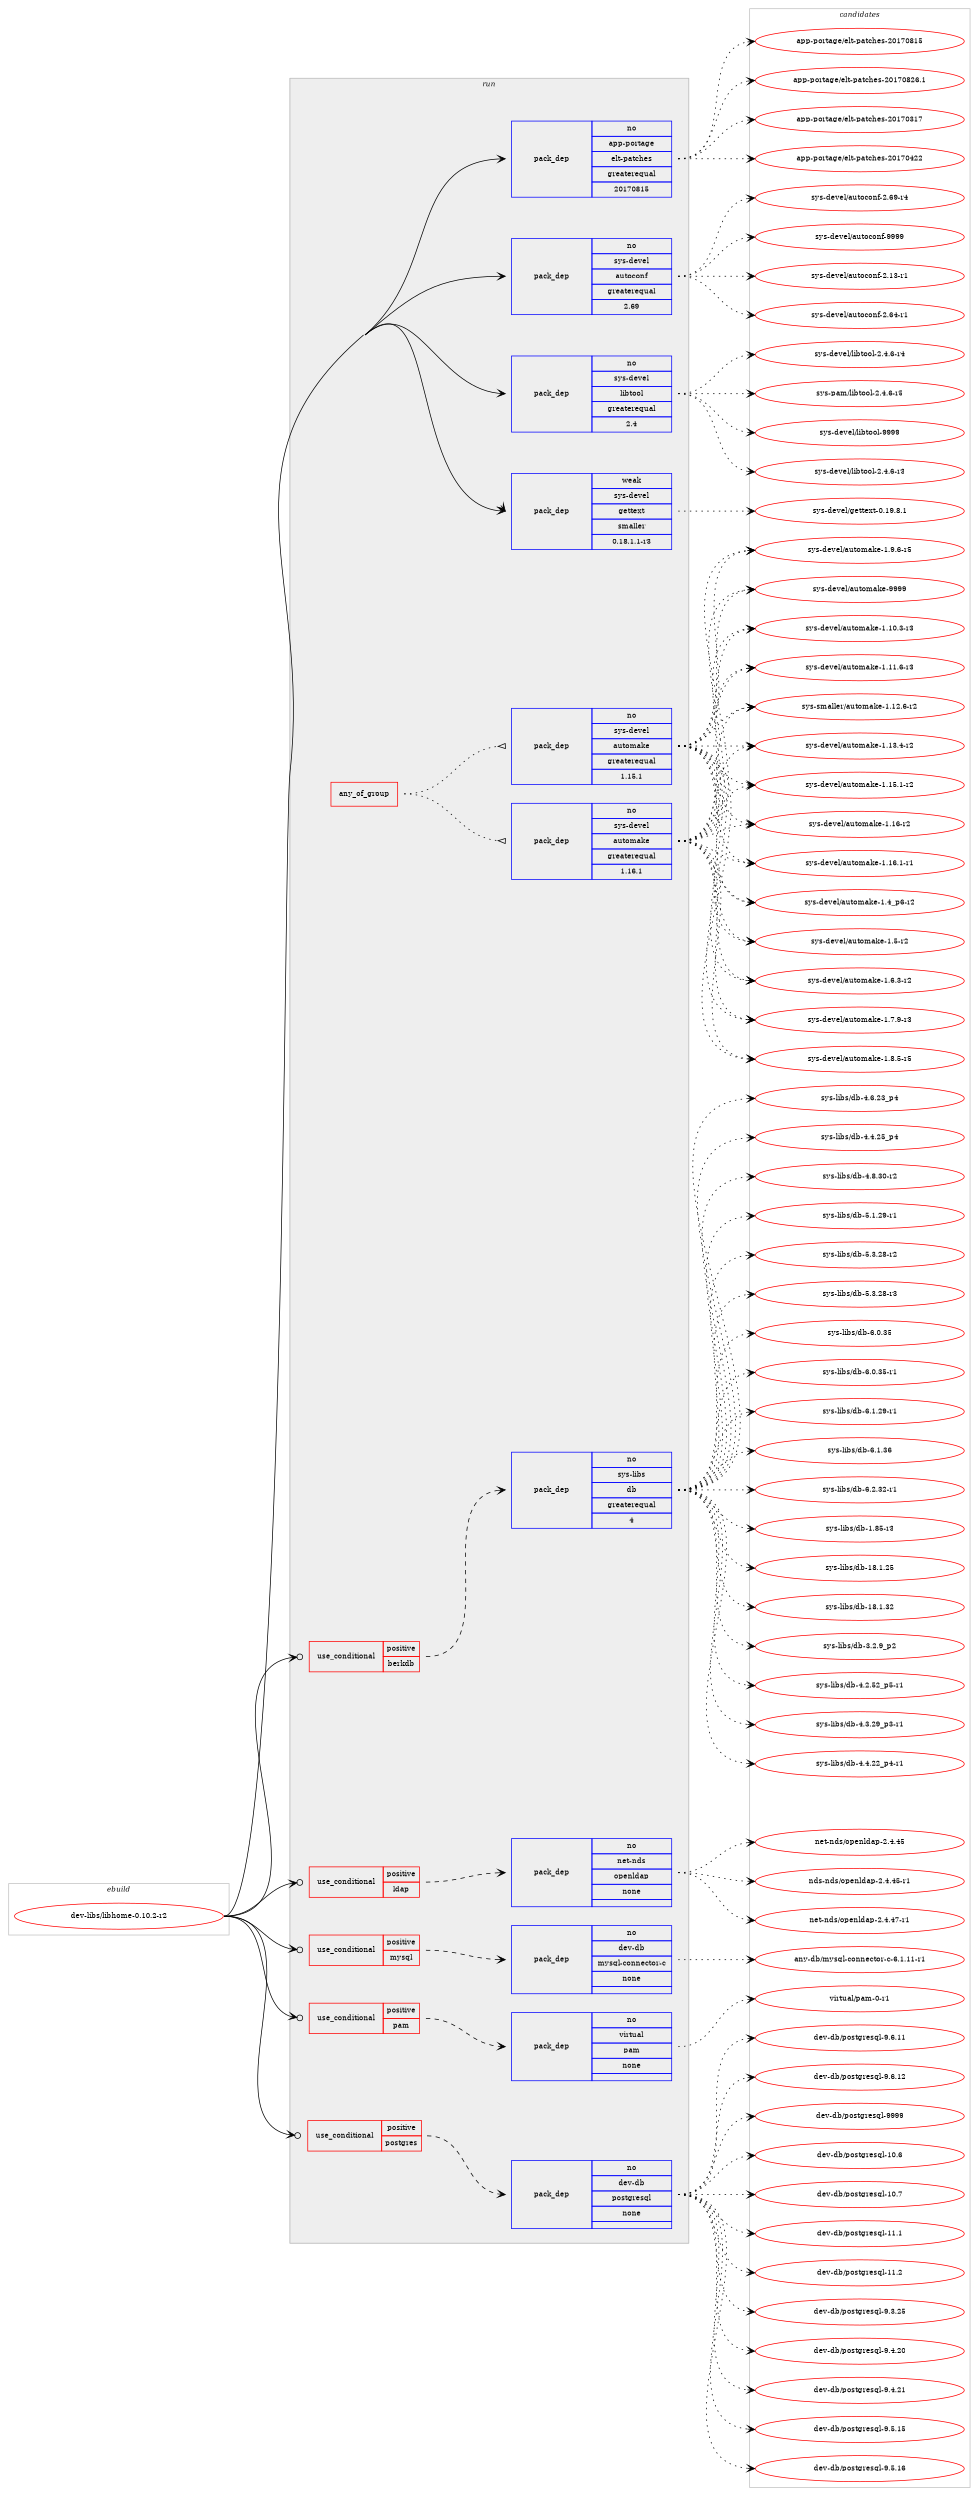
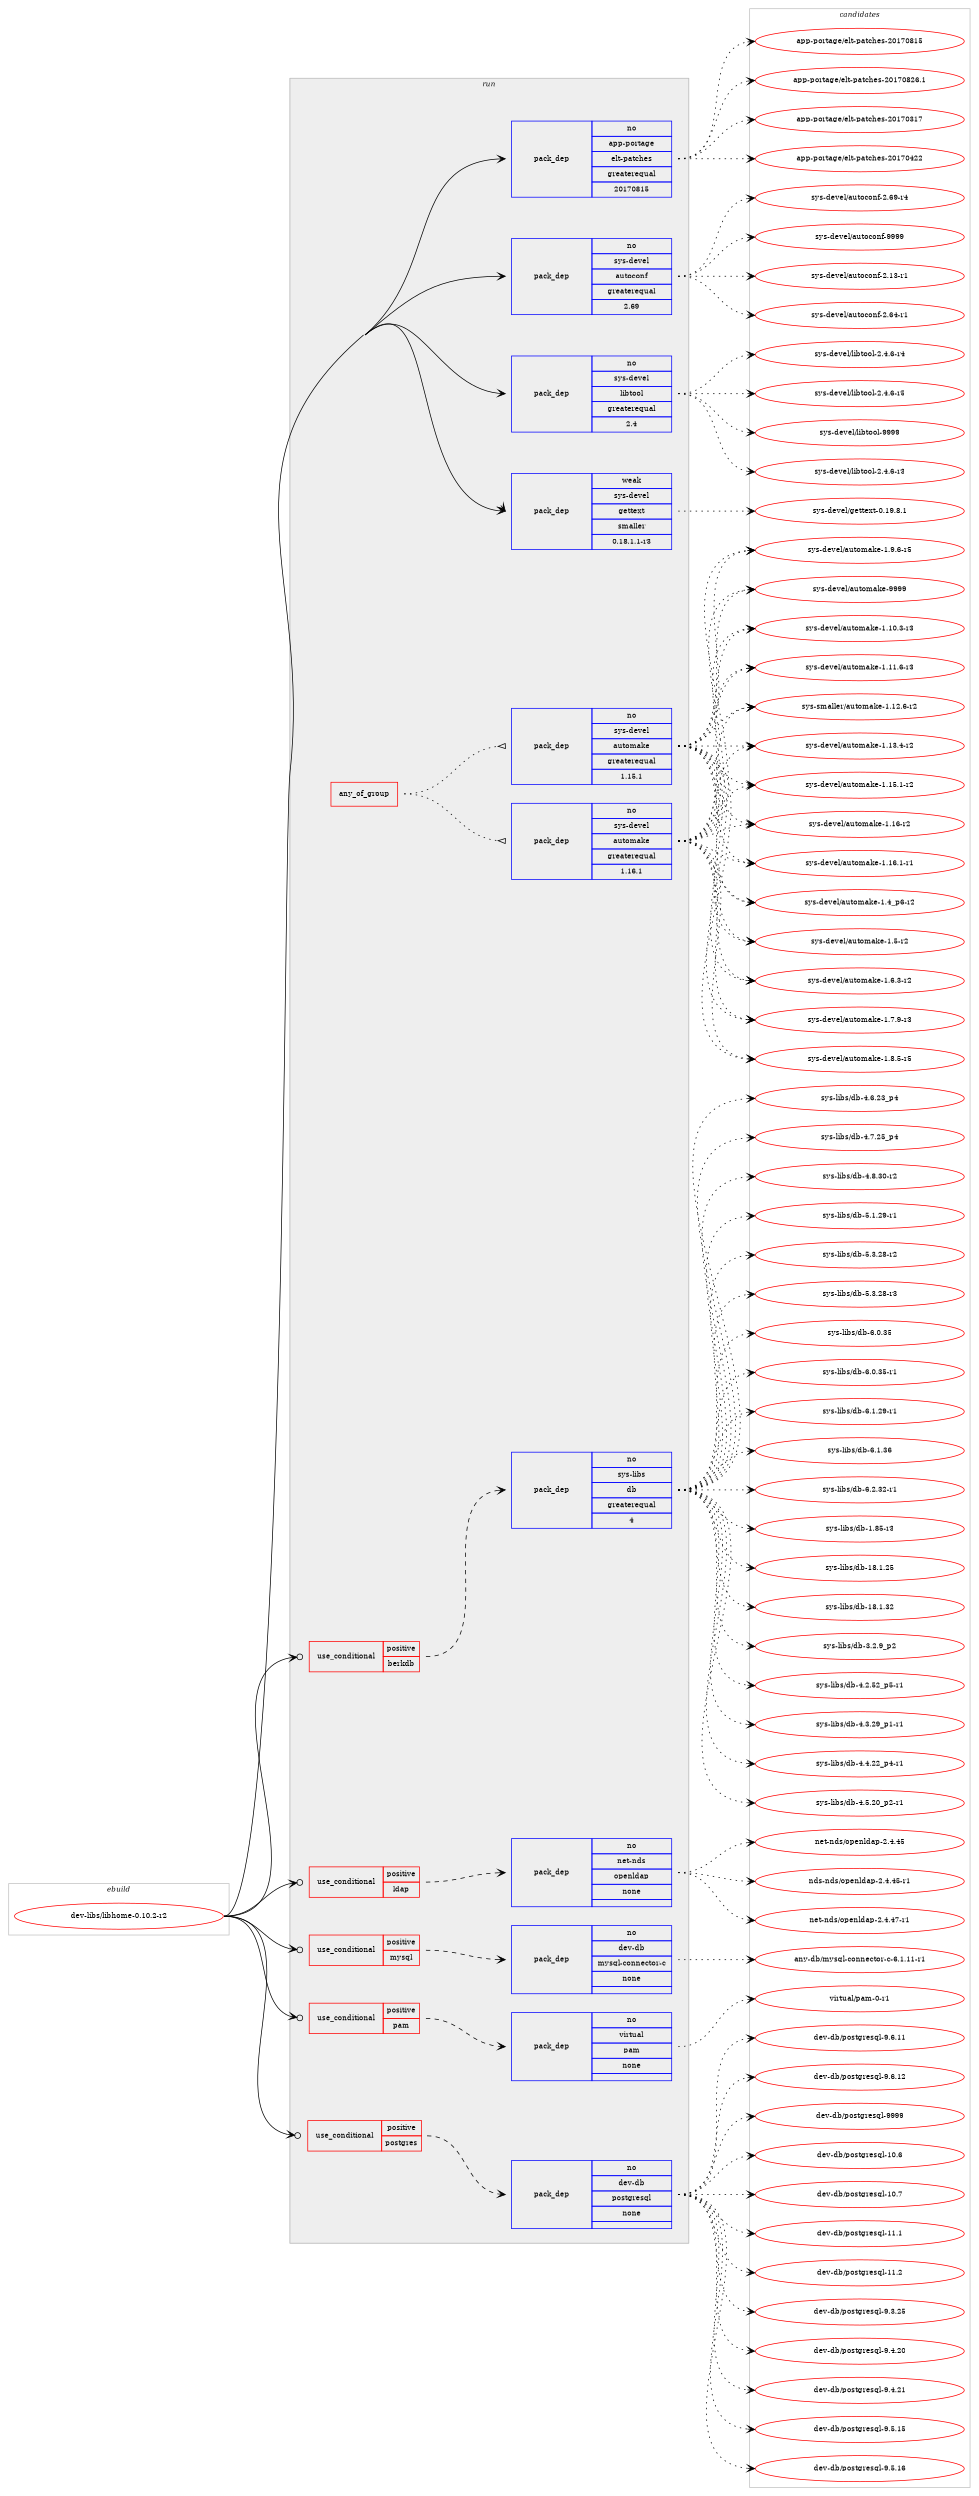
(860, 394) -> (860, 394)
(860, 1138) -> (860, 1138)
(860, 1725) -> (860, 1725)
none -> (860, 1803)
